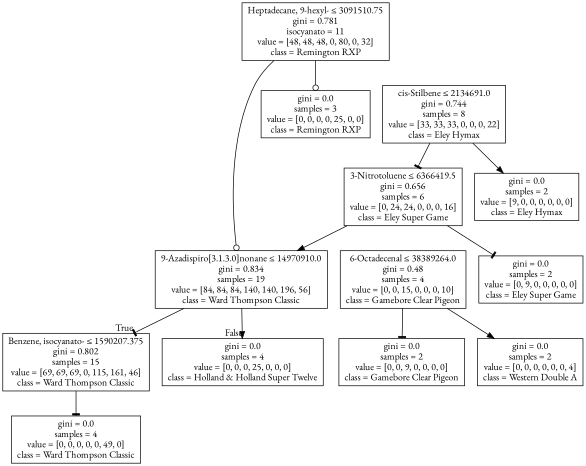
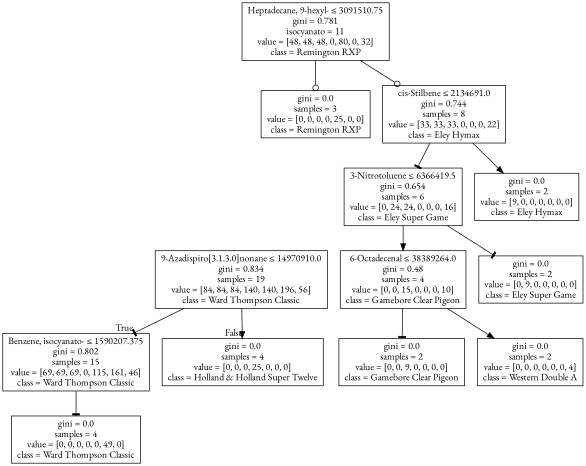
(236, 148) -> (377, 71)
(403, 186) -> (403, 186)
(325, 237) -> (403, 235)
